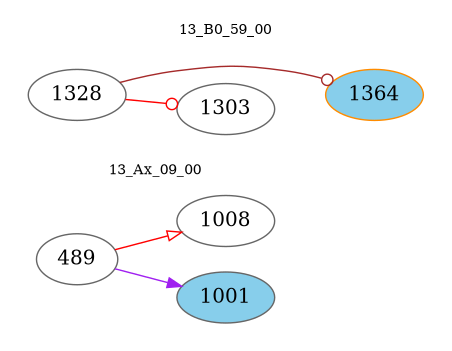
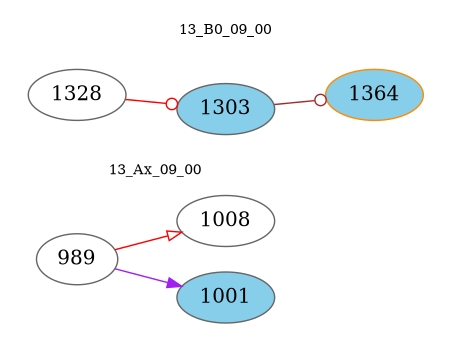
(226, 30) -> (226, 30)
(220, 67) -> (294, 103)
(226, 109) -> (226, 109)
(77, 259) -> (77, 259)
